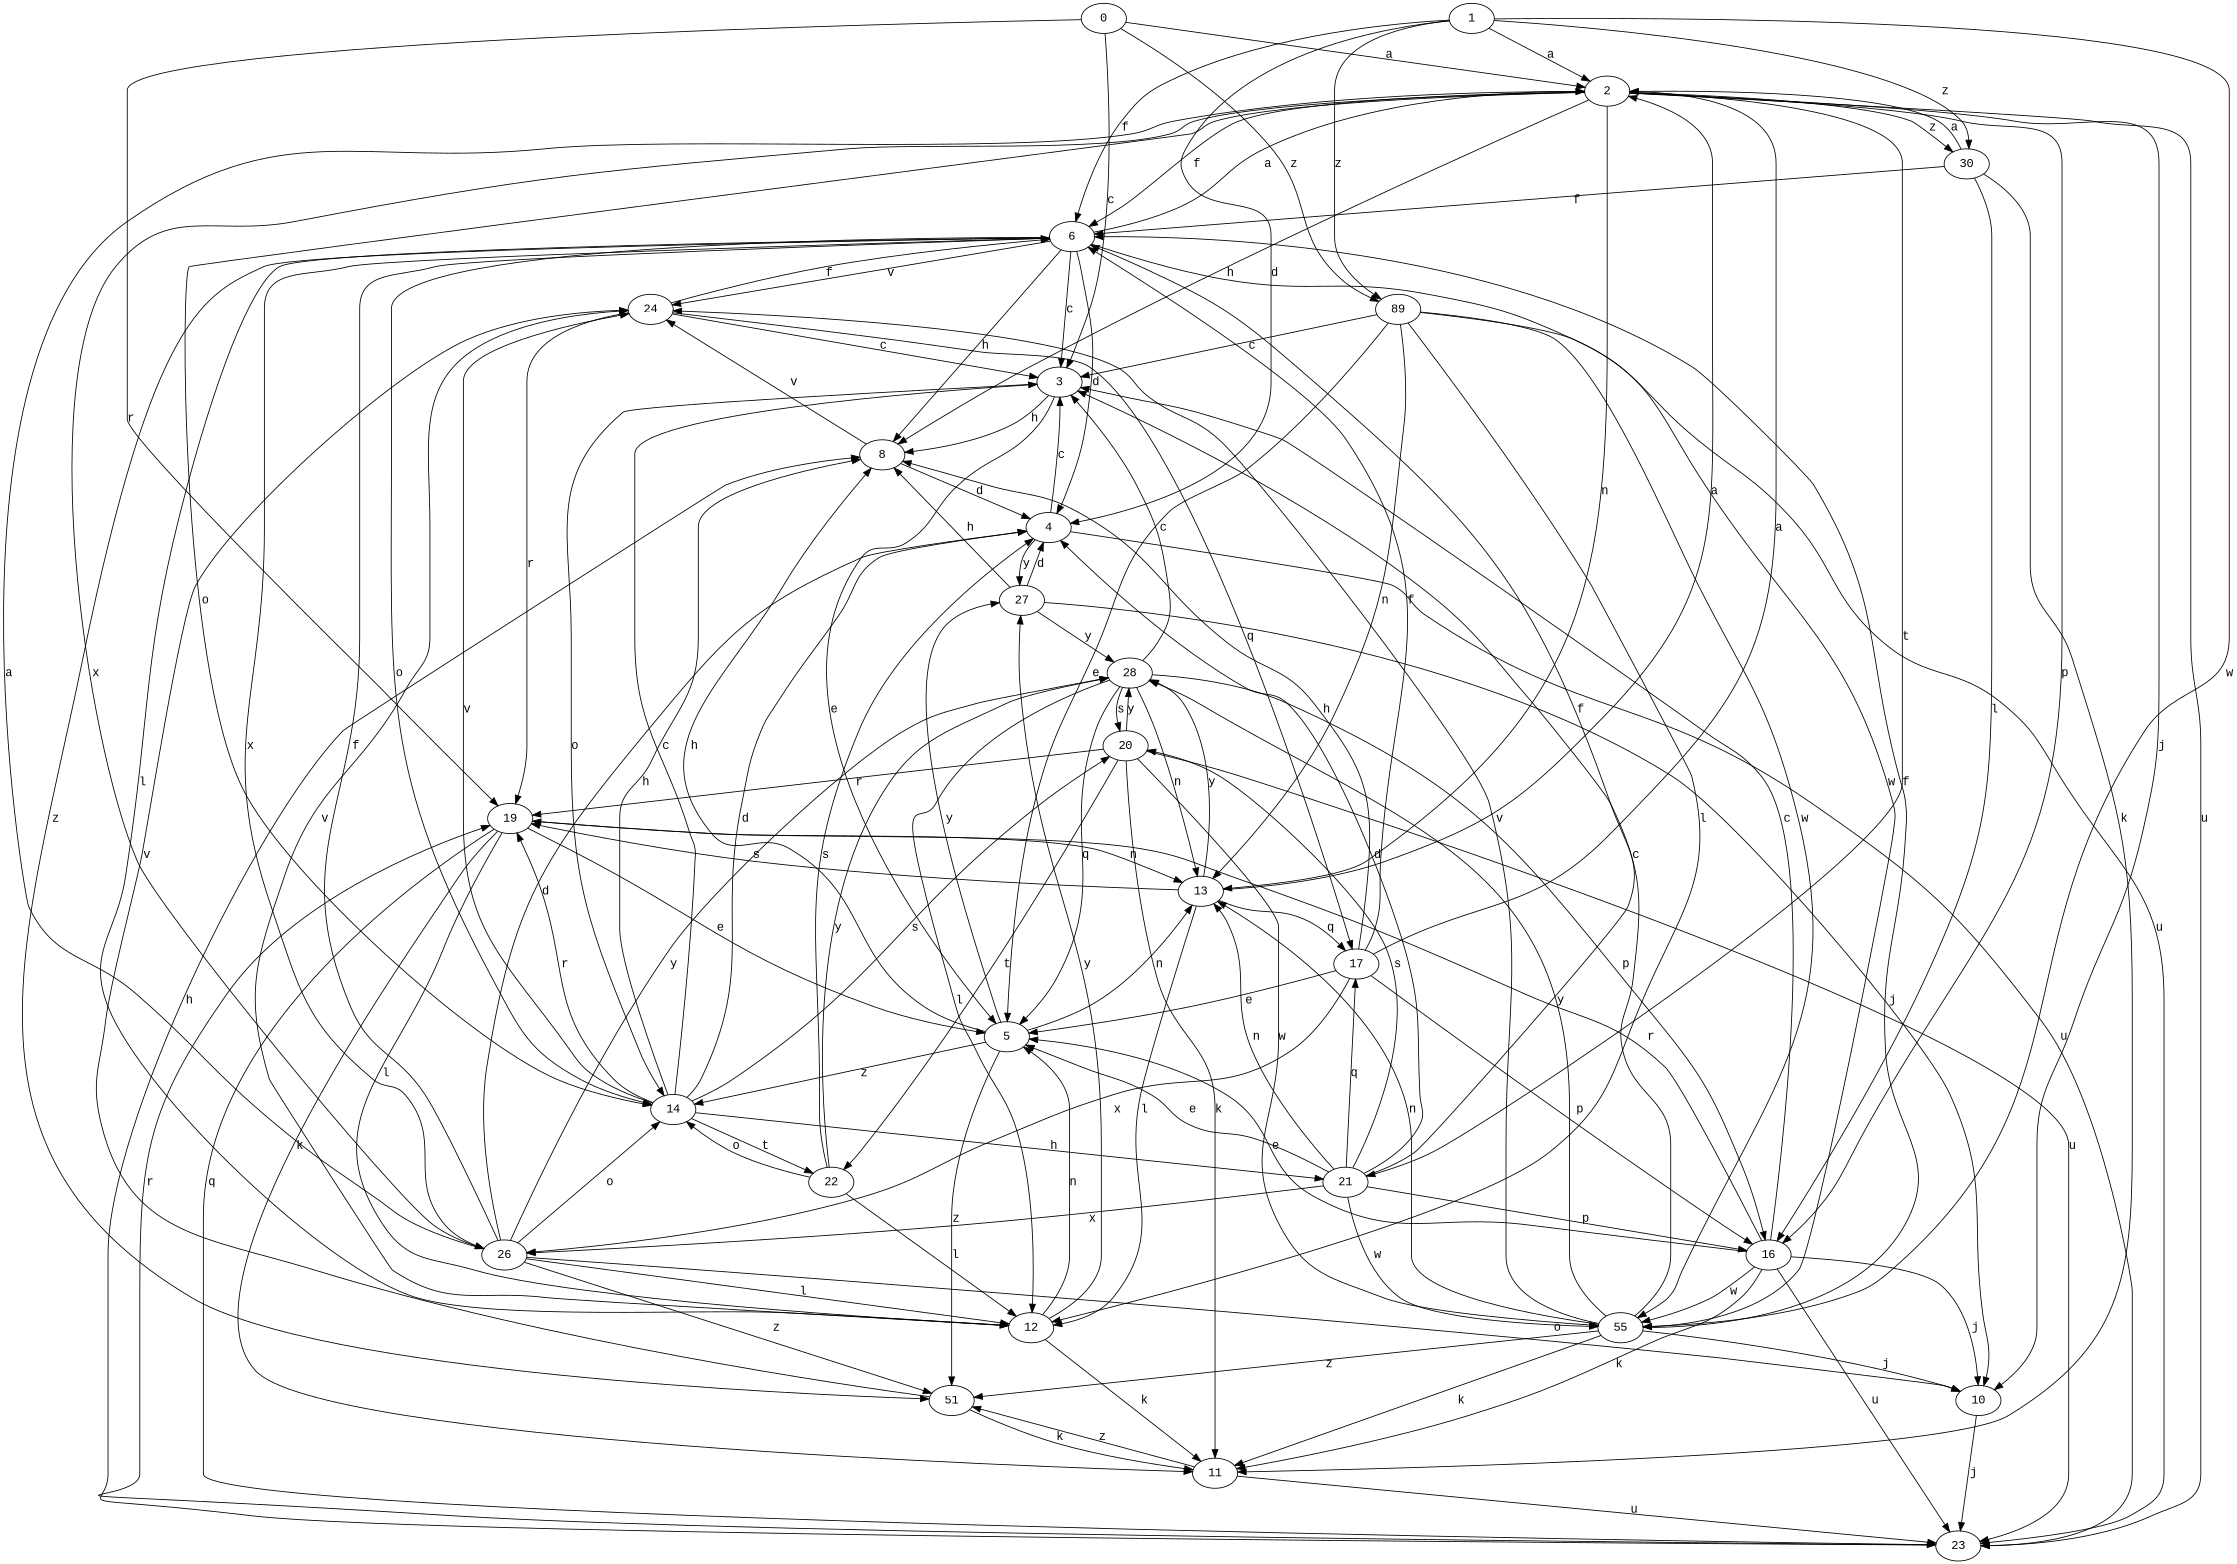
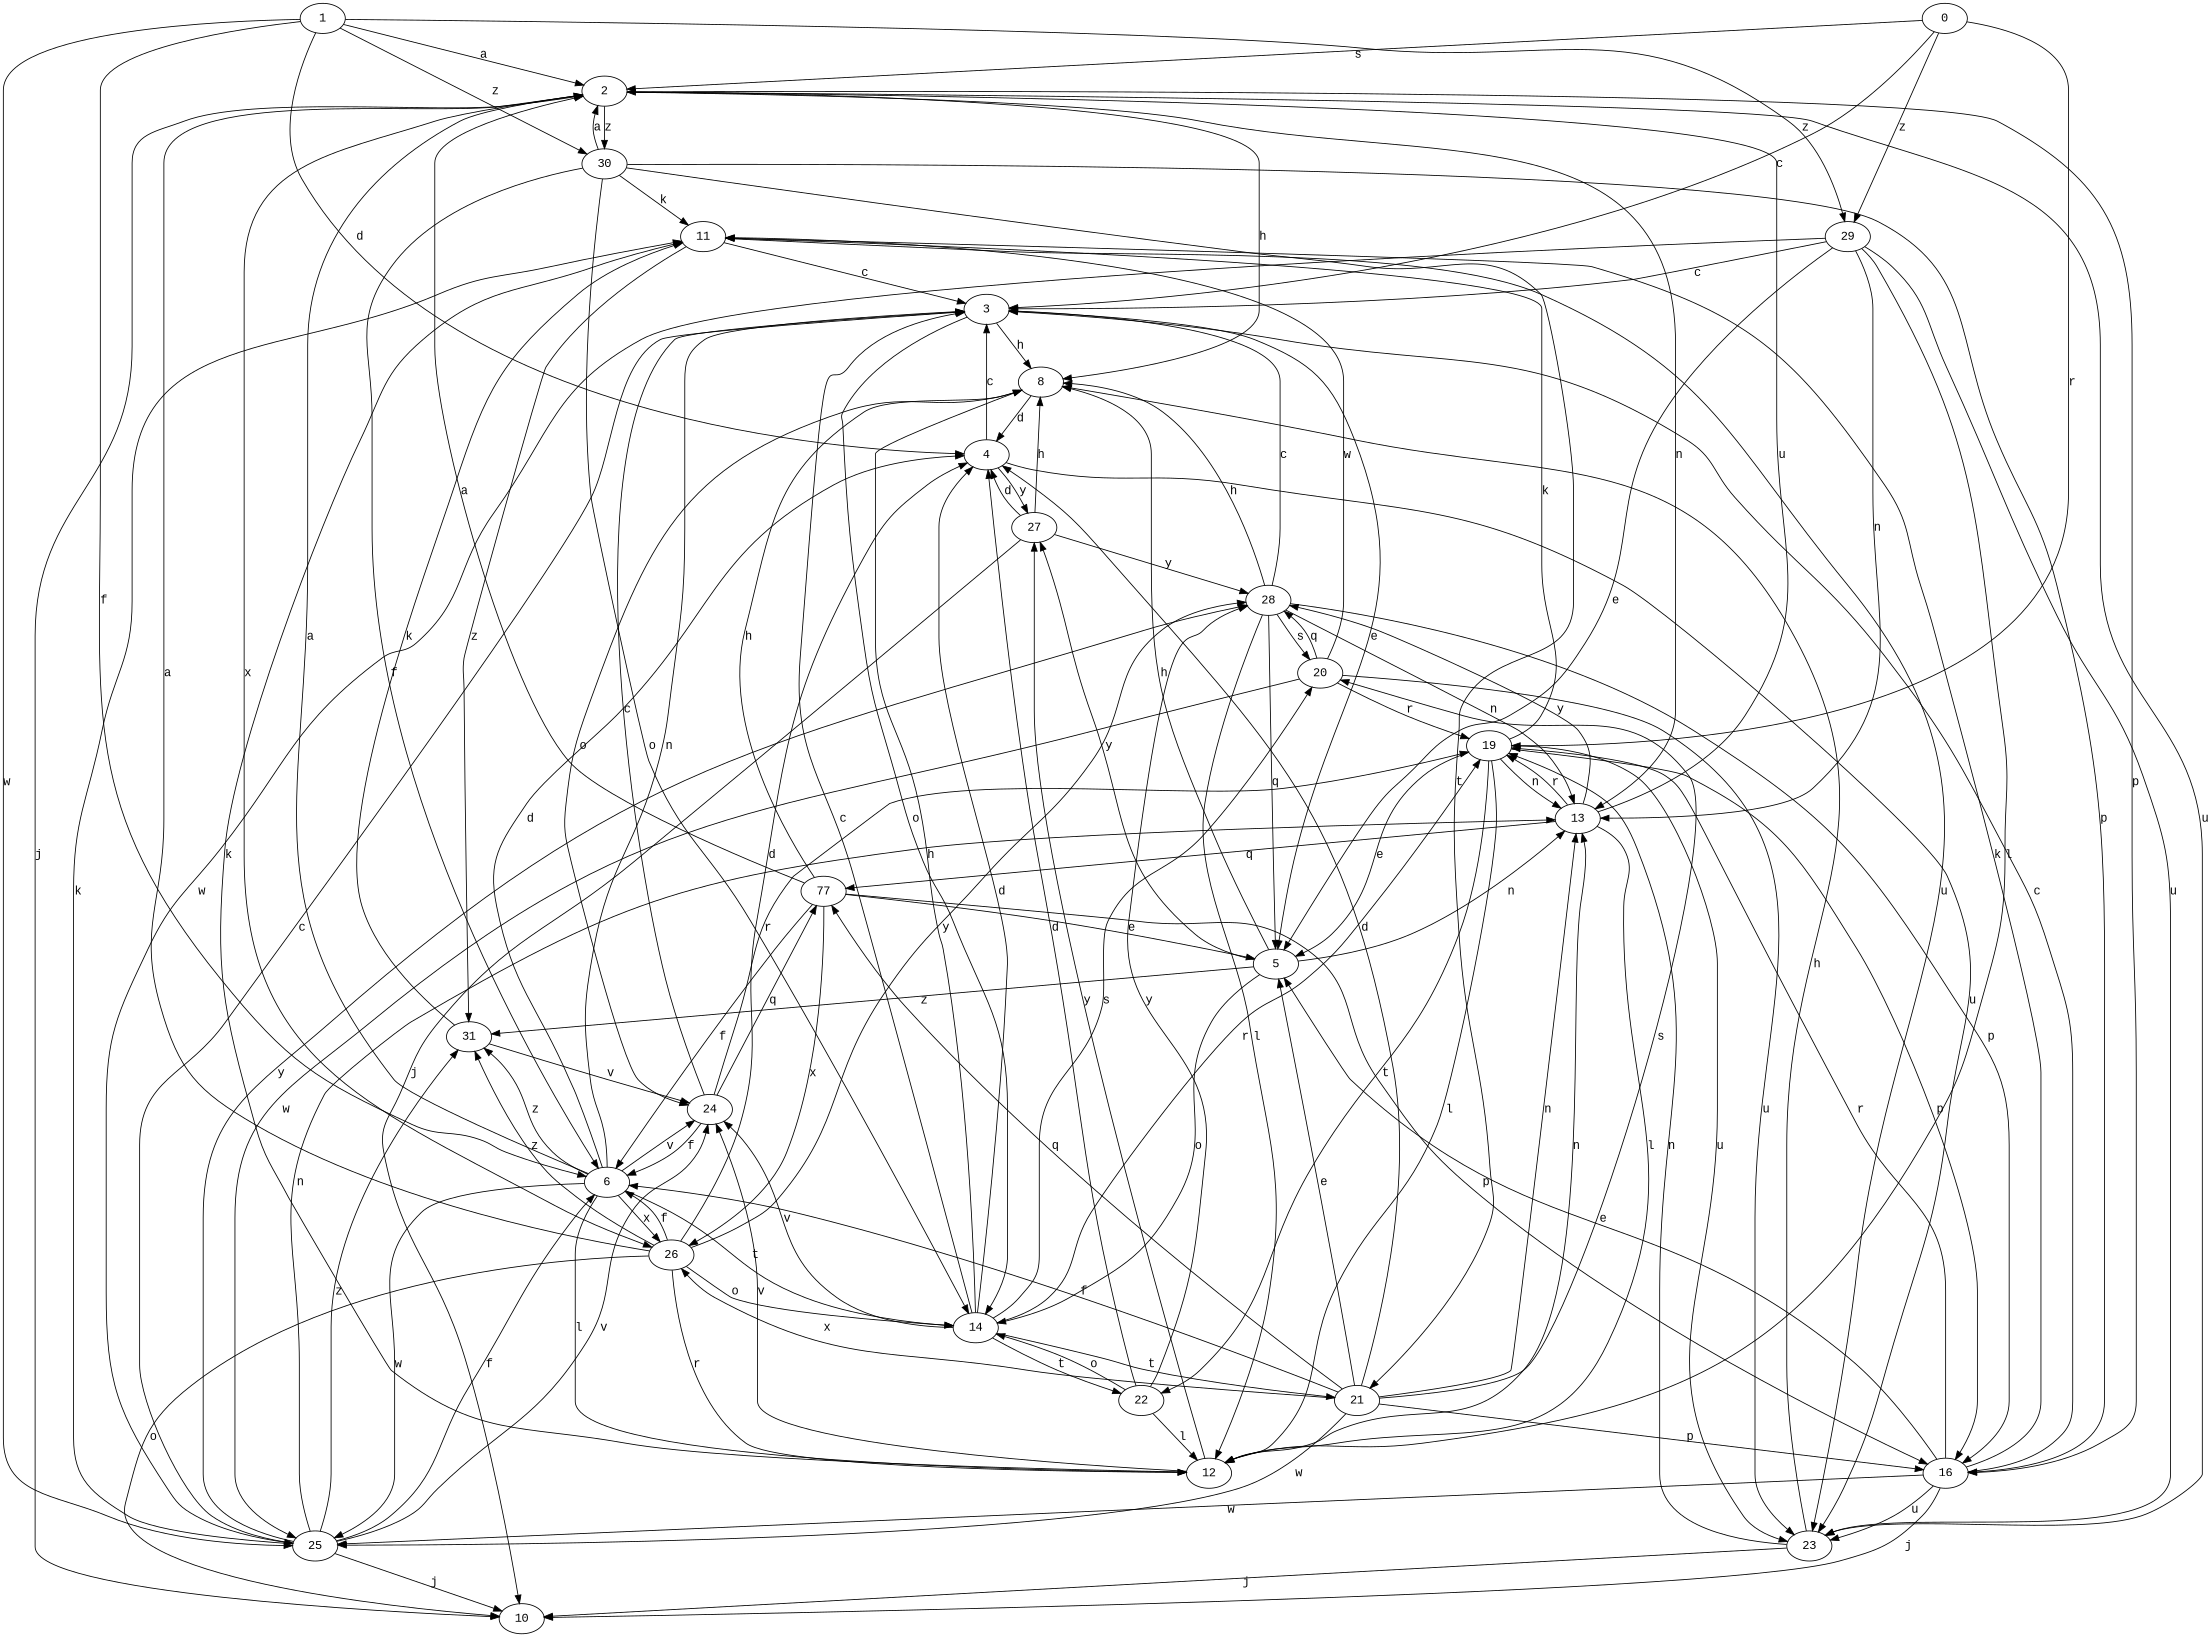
(1389, 55) -> (1358, 55)
(1234, 123) -> none
(367, 242) -> (646, 751)
none -> (841, 272)
(1070, 309) -> (669, 746)
(1398, 309) -> (1848, 237)
(980, 342) -> (1200, 450)
(794, 382) -> (583, 746)
(1715, 491) -> (1782, 455)
(1902, 619) -> (1567, 421)
(399, 673) -> (755, 1255)
(1131, 709) -> (1314, 637)
(1995, 709) -> (2104, 819)
(756, 855) -> (1556, 782)
(826, 855) -> (1056, 928)
(1356, 964) -> (824, 891)
(992, 967) -> (1352, 1106)
none -> (1882, 995)
(864, 1073) -> (1199, 1146)
(1219, 1110) -> (1347, 455)
(1054, 1146) -> (1152, 1364)
(1070, 1179) -> (1561, 1269)
(150, 1182) -> (1672, 1146)
(212, 1182) -> (1720, 1146)
(803, 1291) -> (697, 1364)
(1621, 1328) -> (315, 1546)
(952, 1400) -> (469, 1037)
(1969, 1469) -> (1170, 1582)
